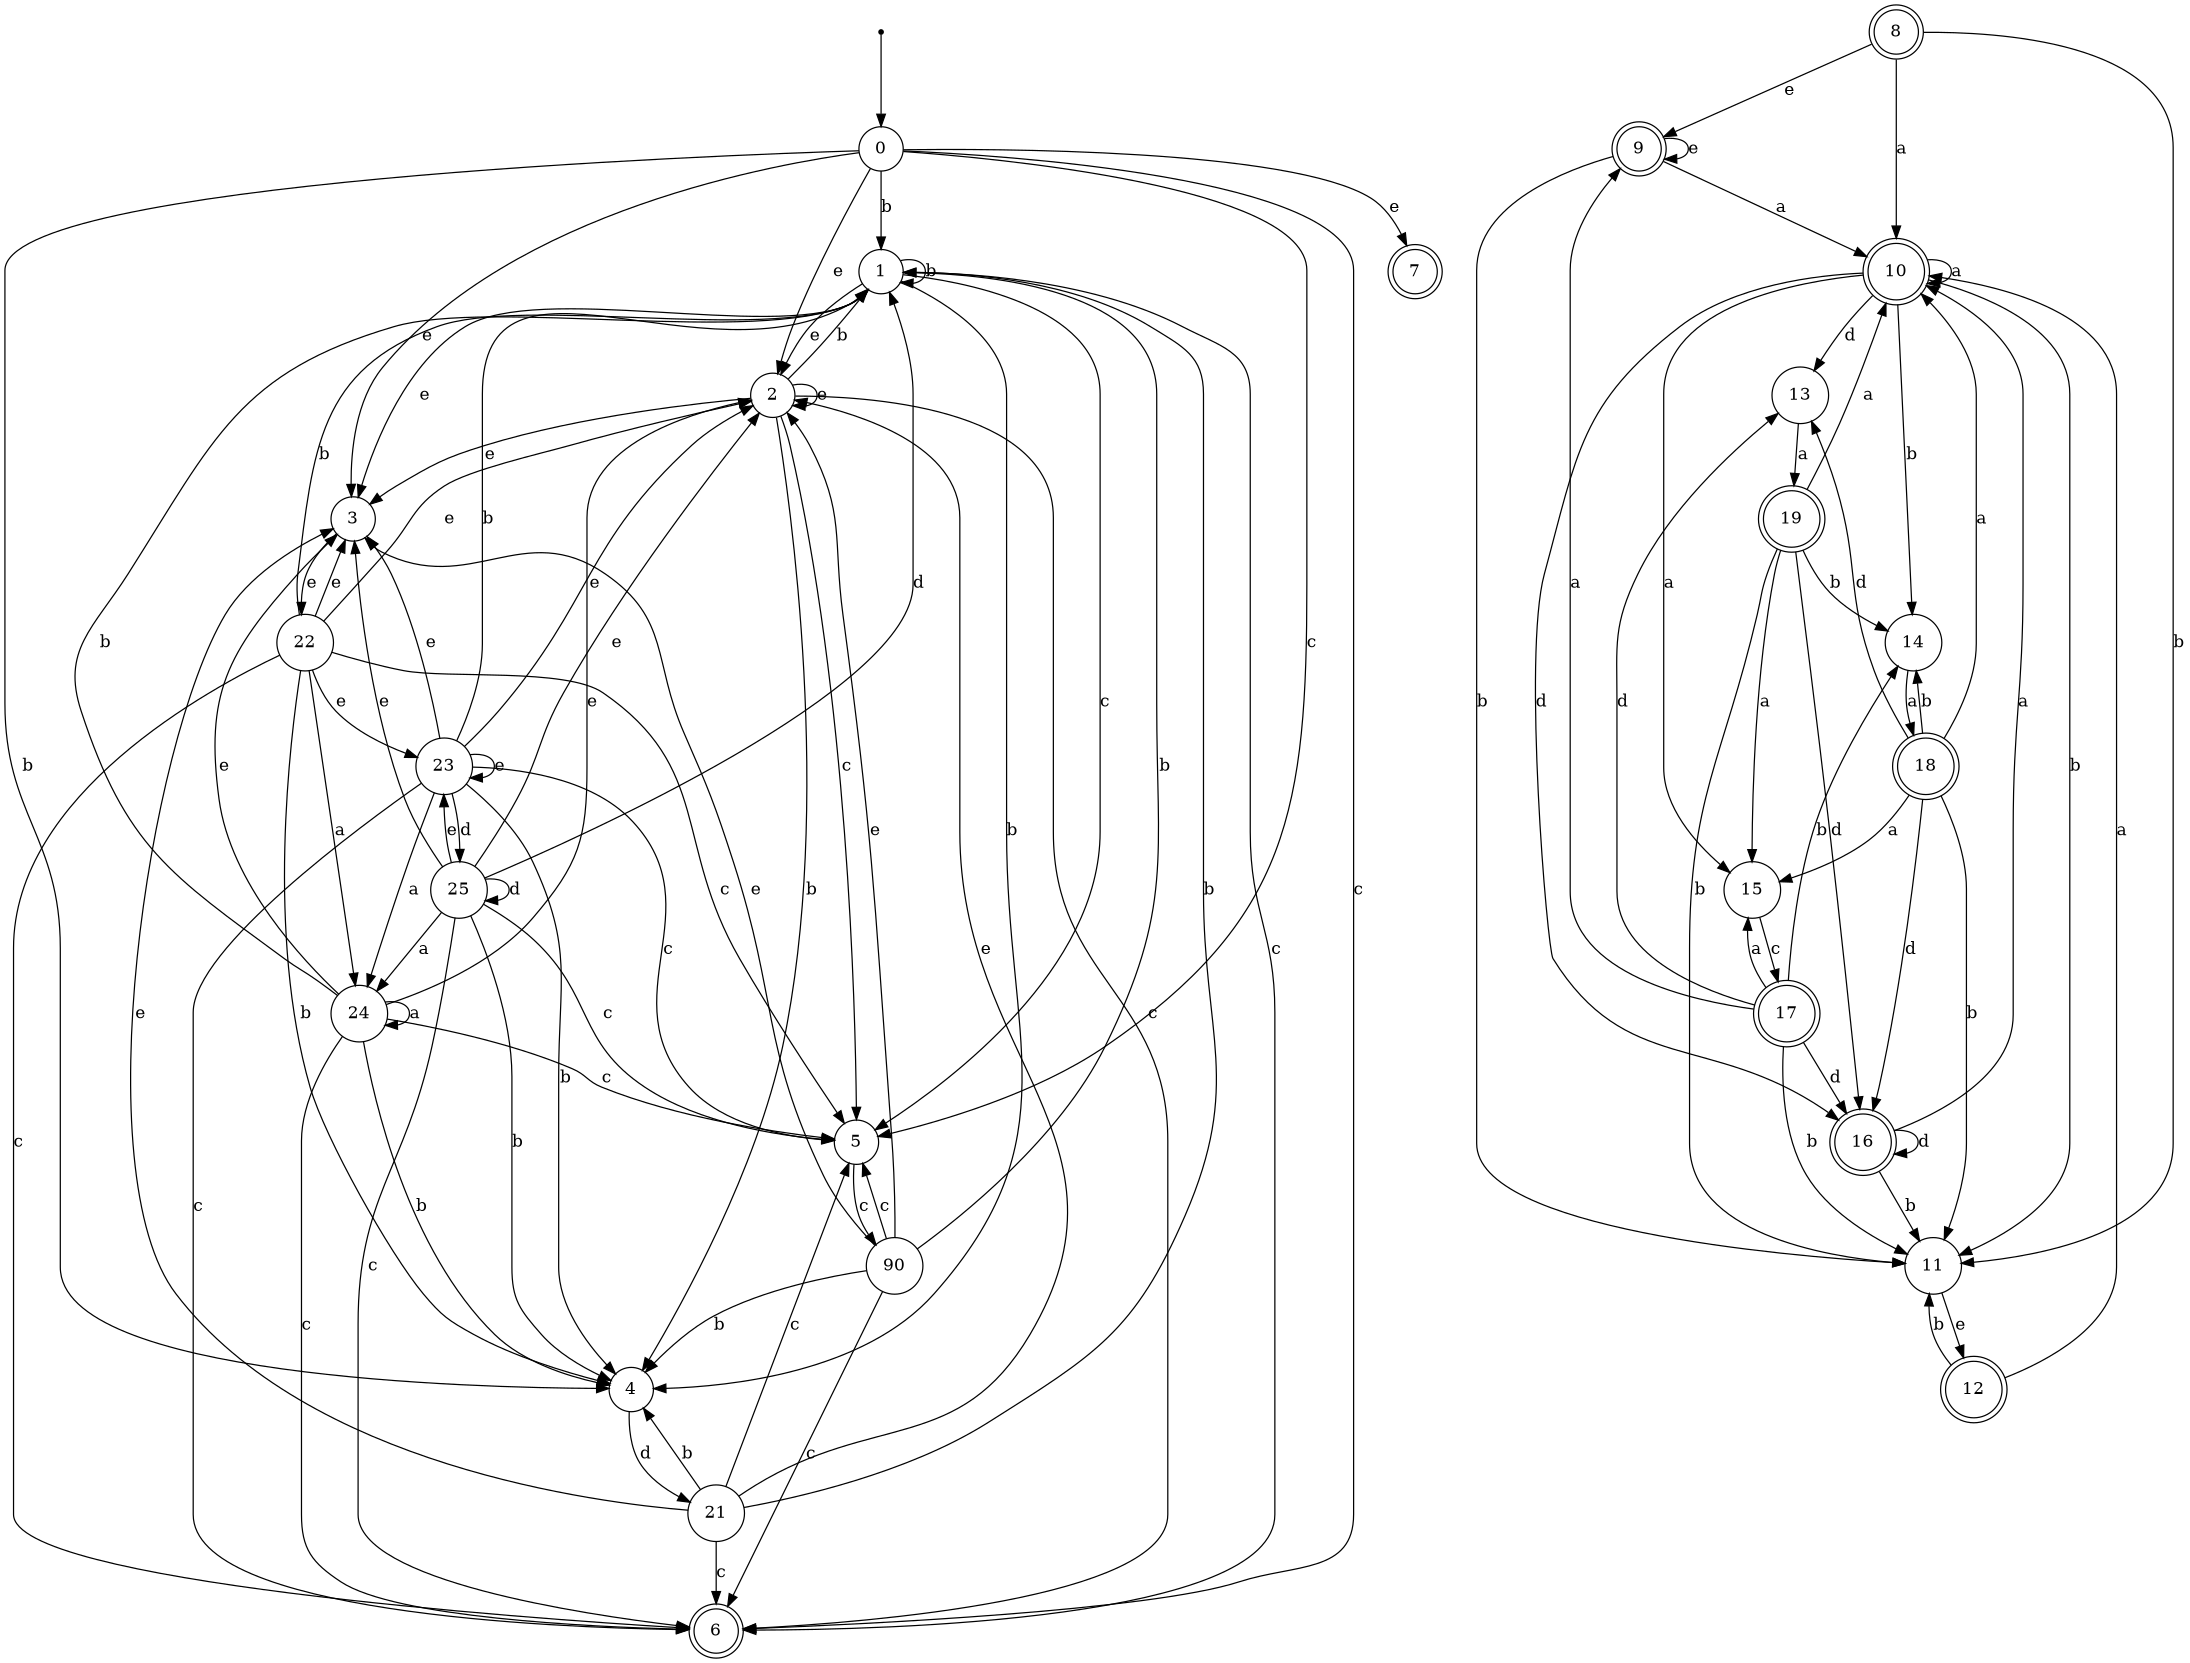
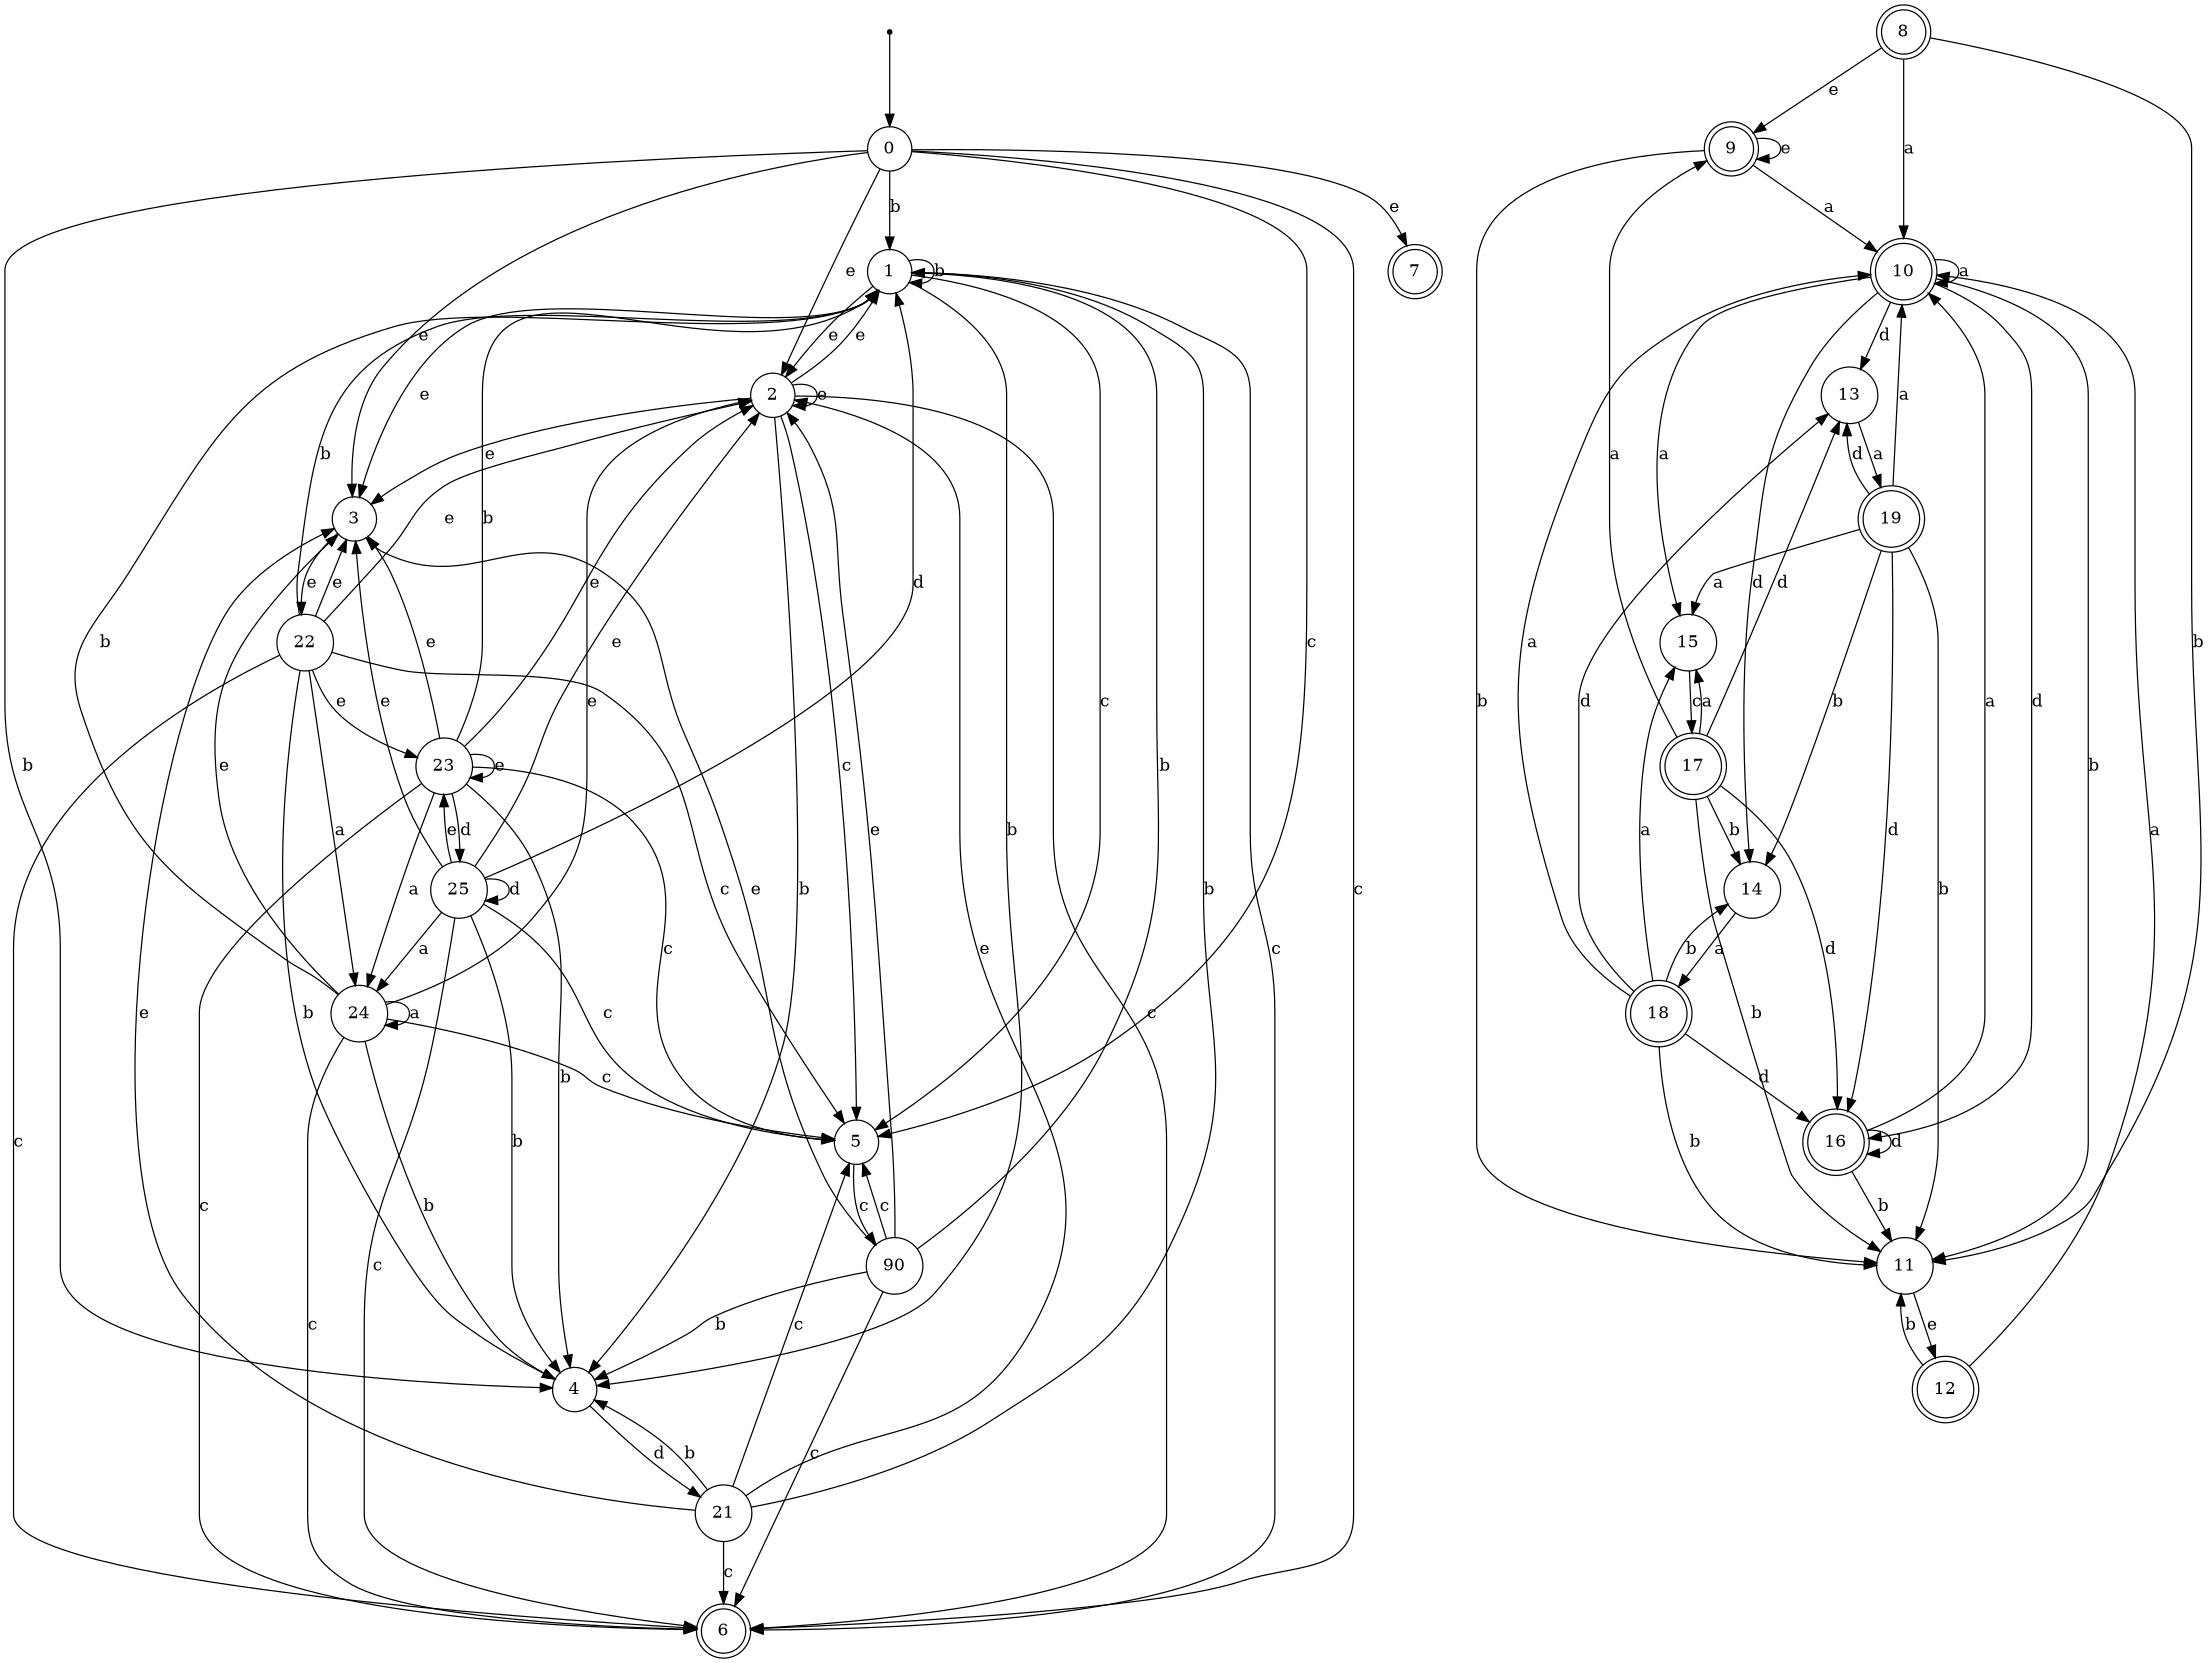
(843, 336) -> (861, 336)
(1912, 455) -> (1758, 583)
none -> (1853, 467)
